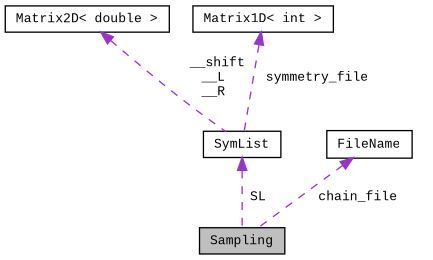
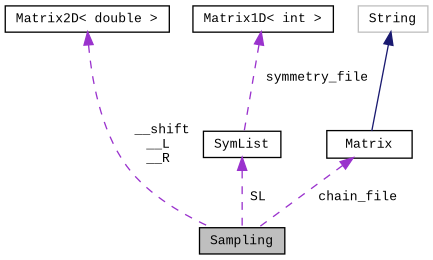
none -> (393, 19)
(167, 88) -> (121, 157)
(369, 144) -> (369, 144)
